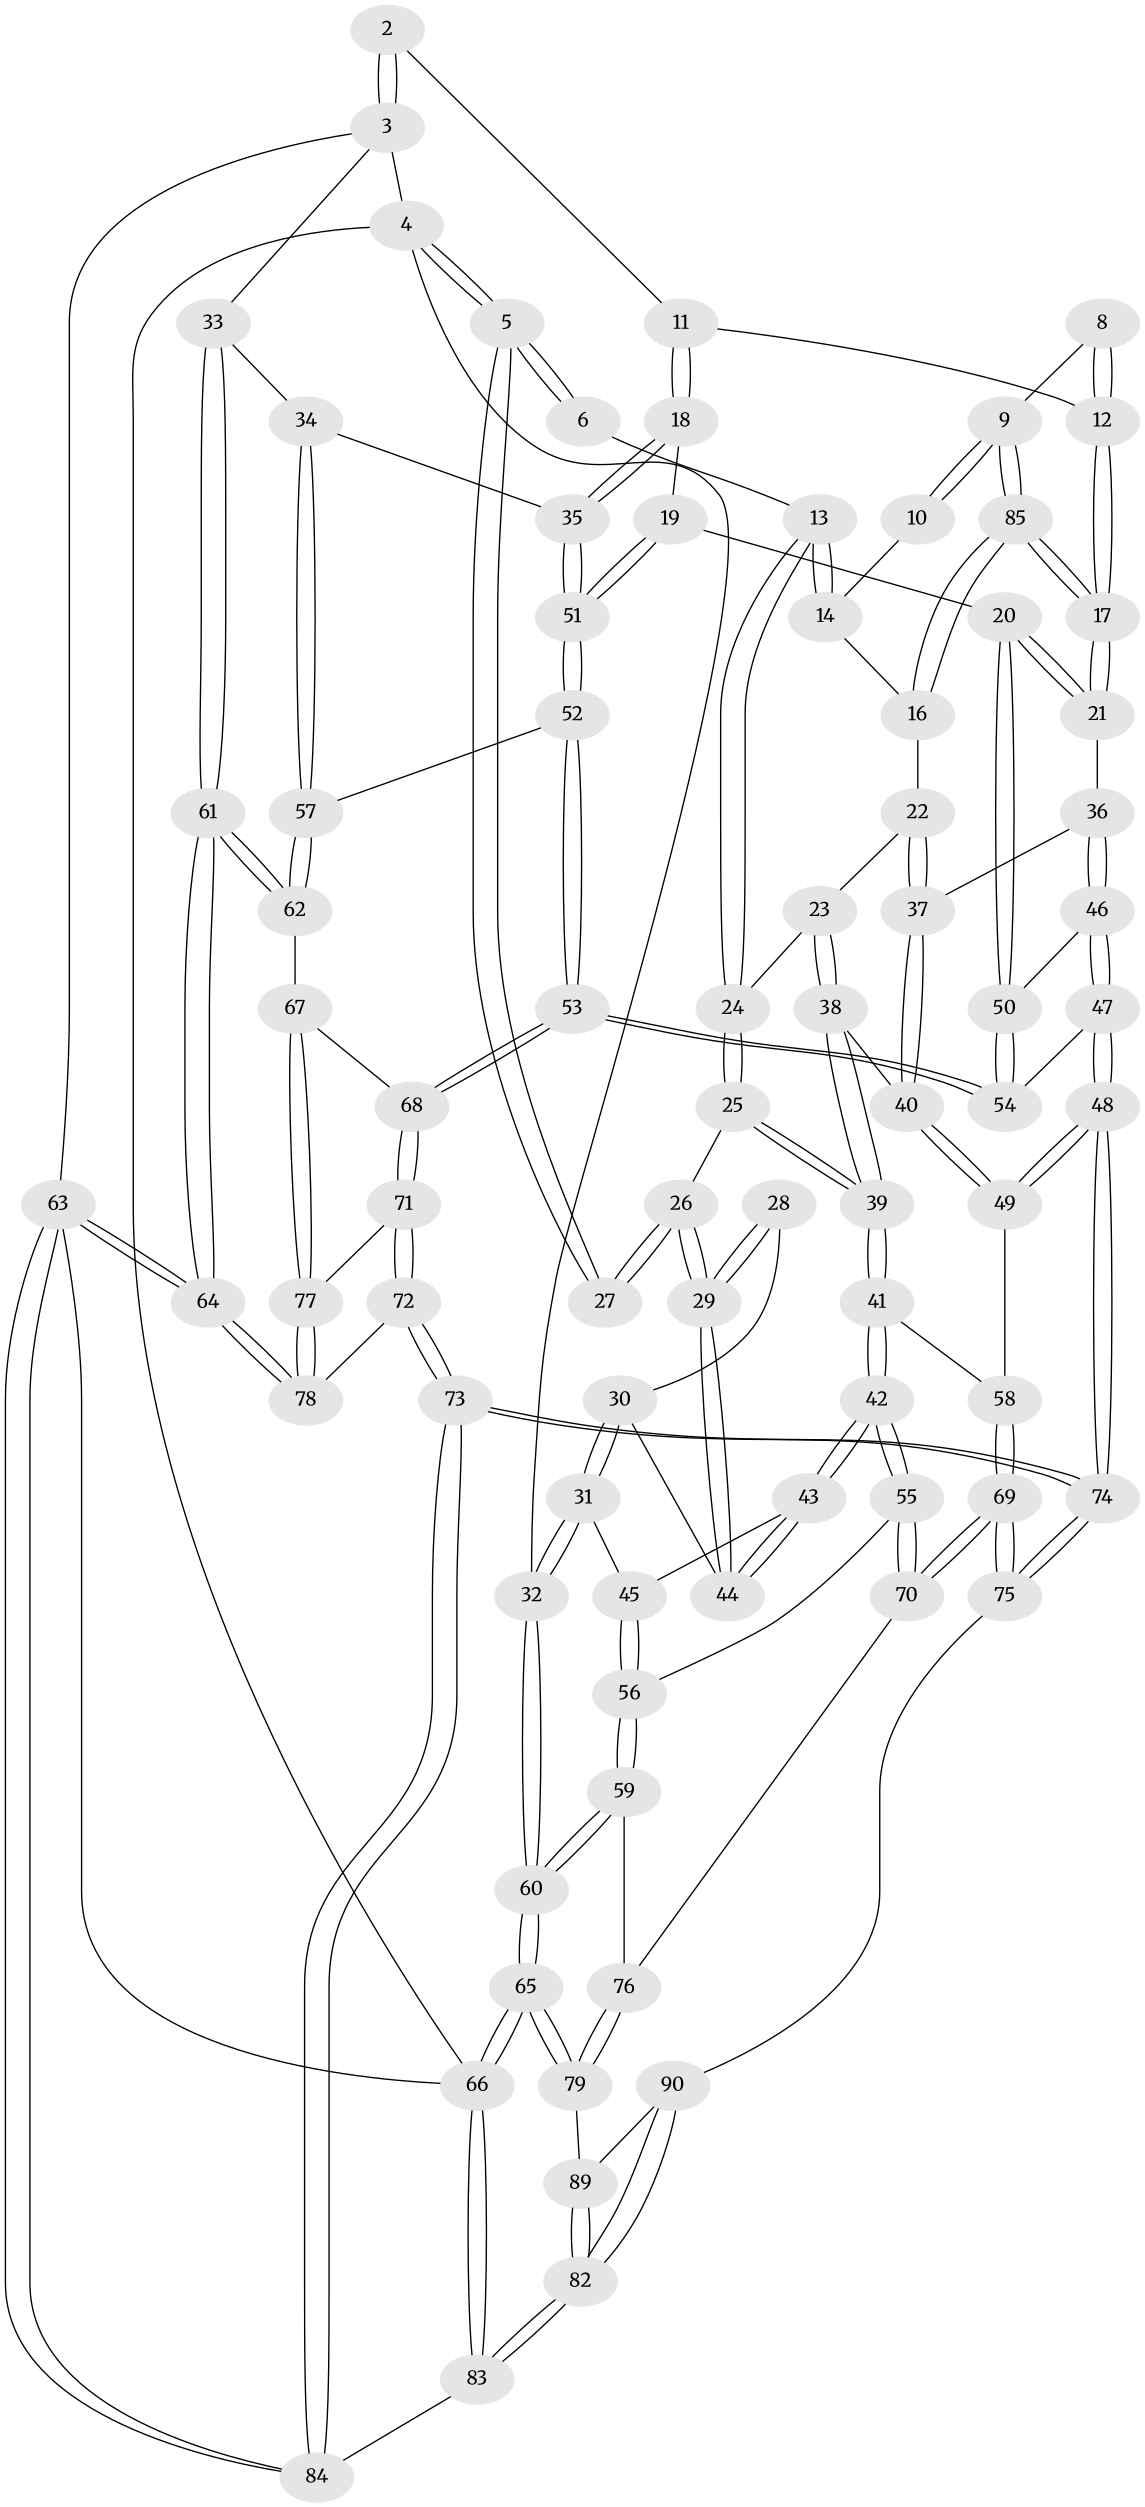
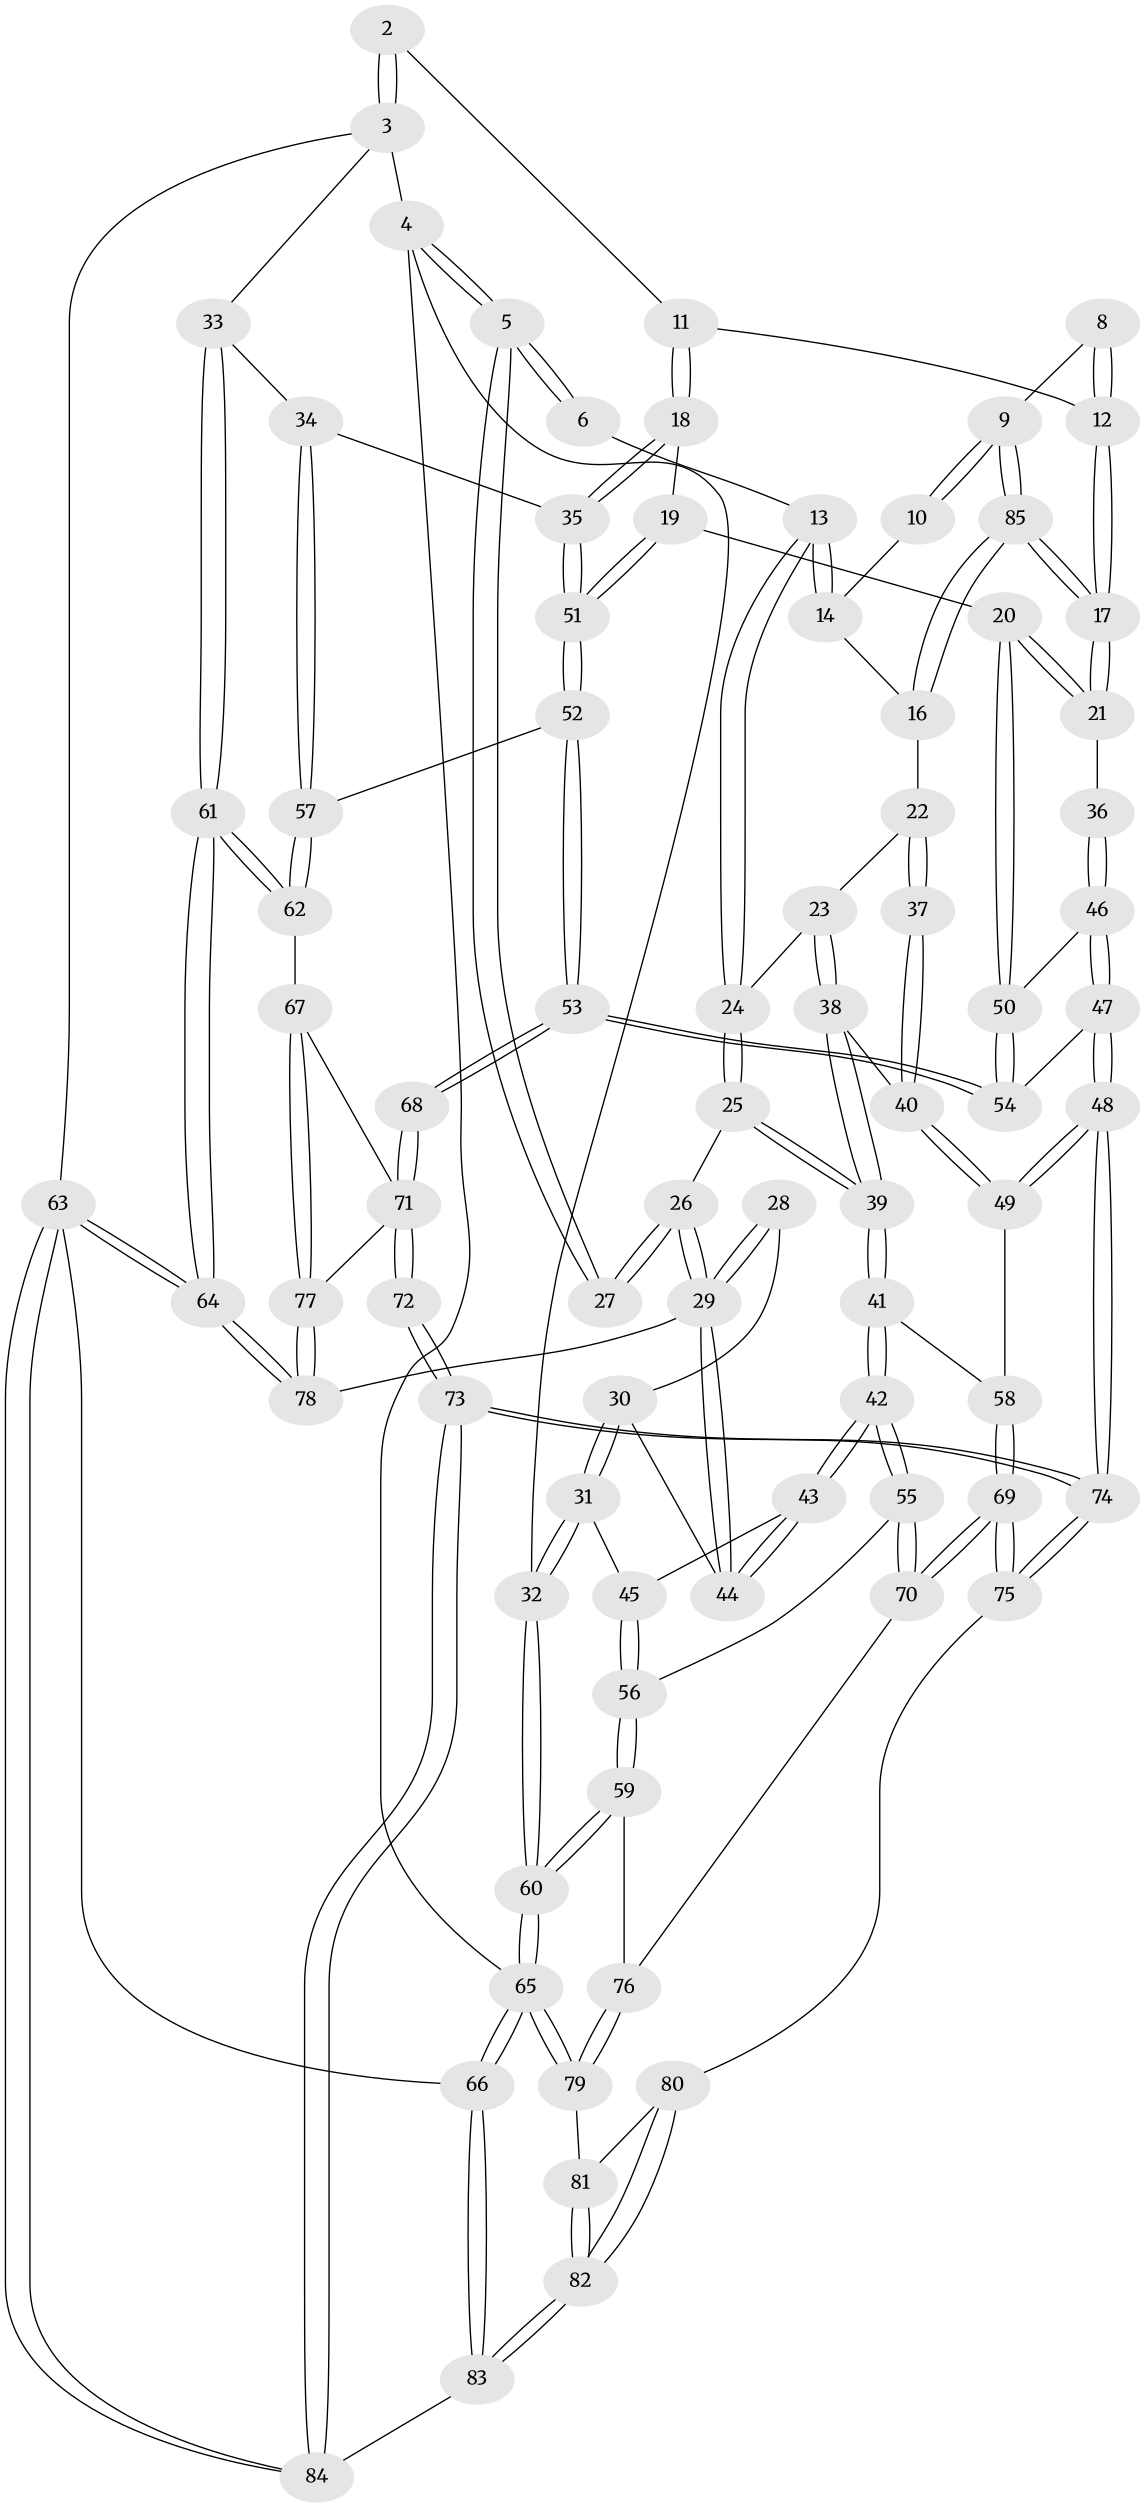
(1004, 864) -> none
(354, 1058) -> (349, 1107)
(133, 1102) -> (461, 1145)
(355, 1351) -> (509, 1359)
(673, 2086) -> (673, 2086)
(581, 2184) -> (581, 2184)
